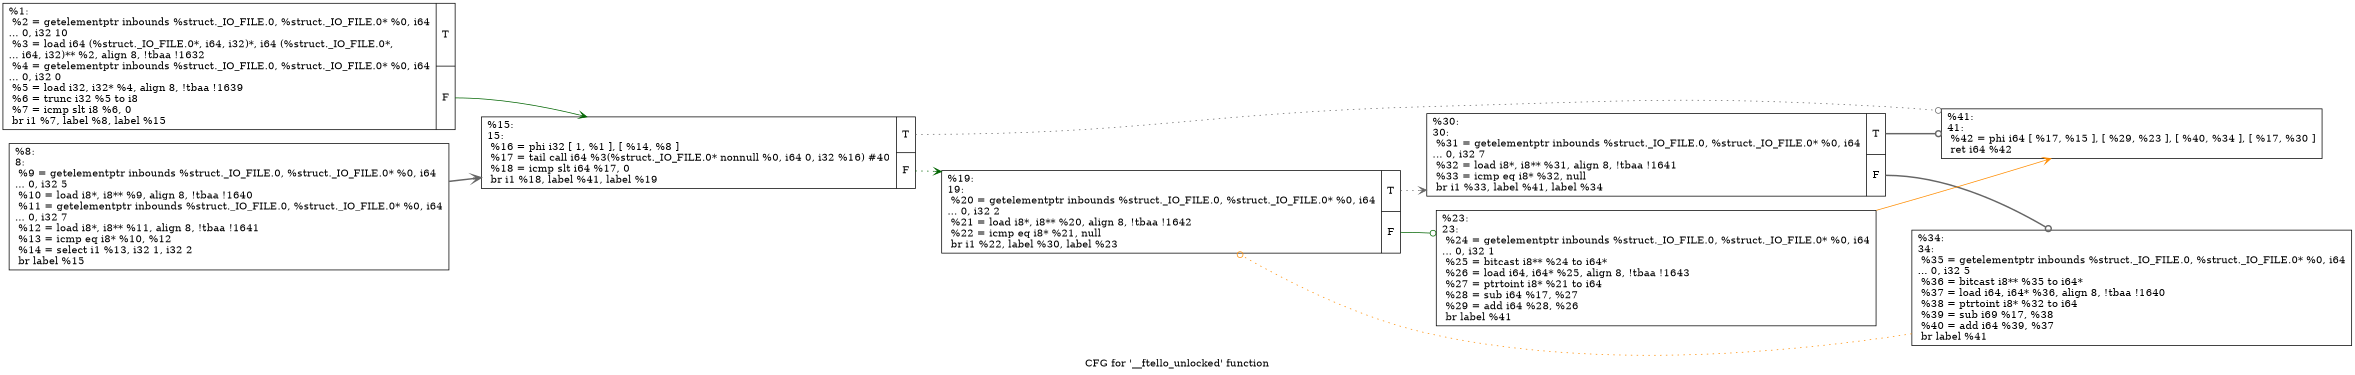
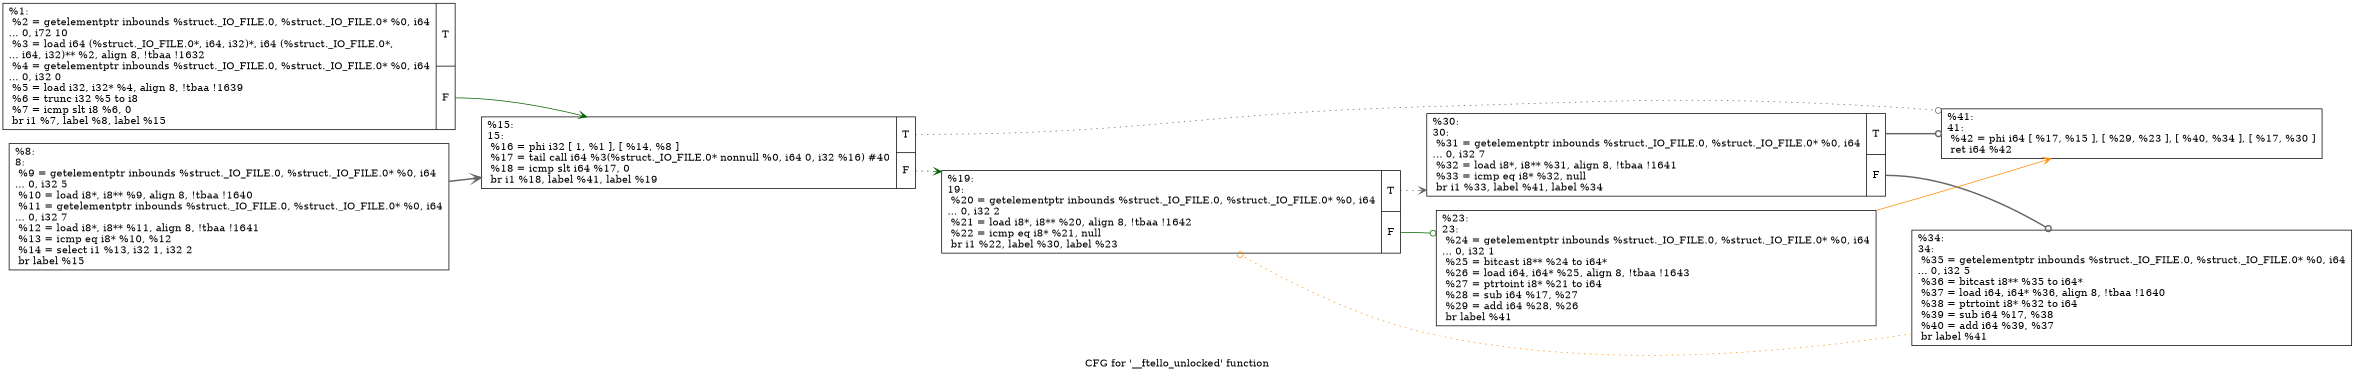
(39, 33) -> (39, 33)
(1986, 315) -> (1986, 315)
